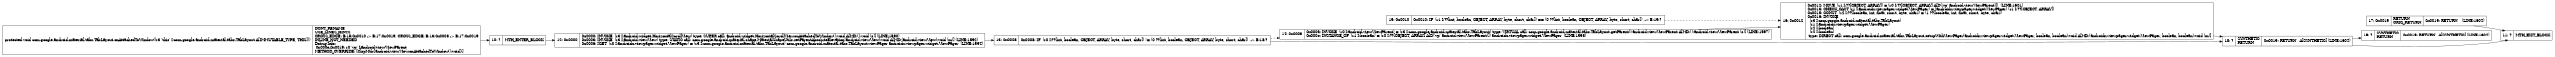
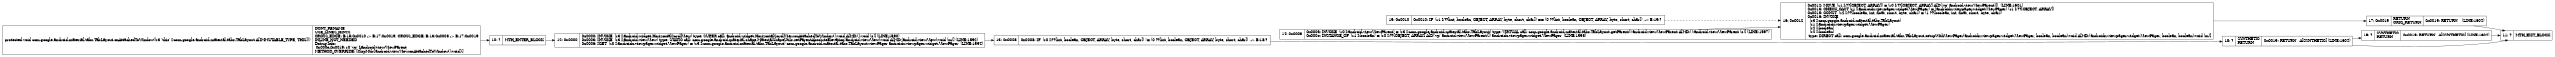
none -> (2495, 35)
(2217, 36) -> (2289, 21)
(1274, 38) -> none
